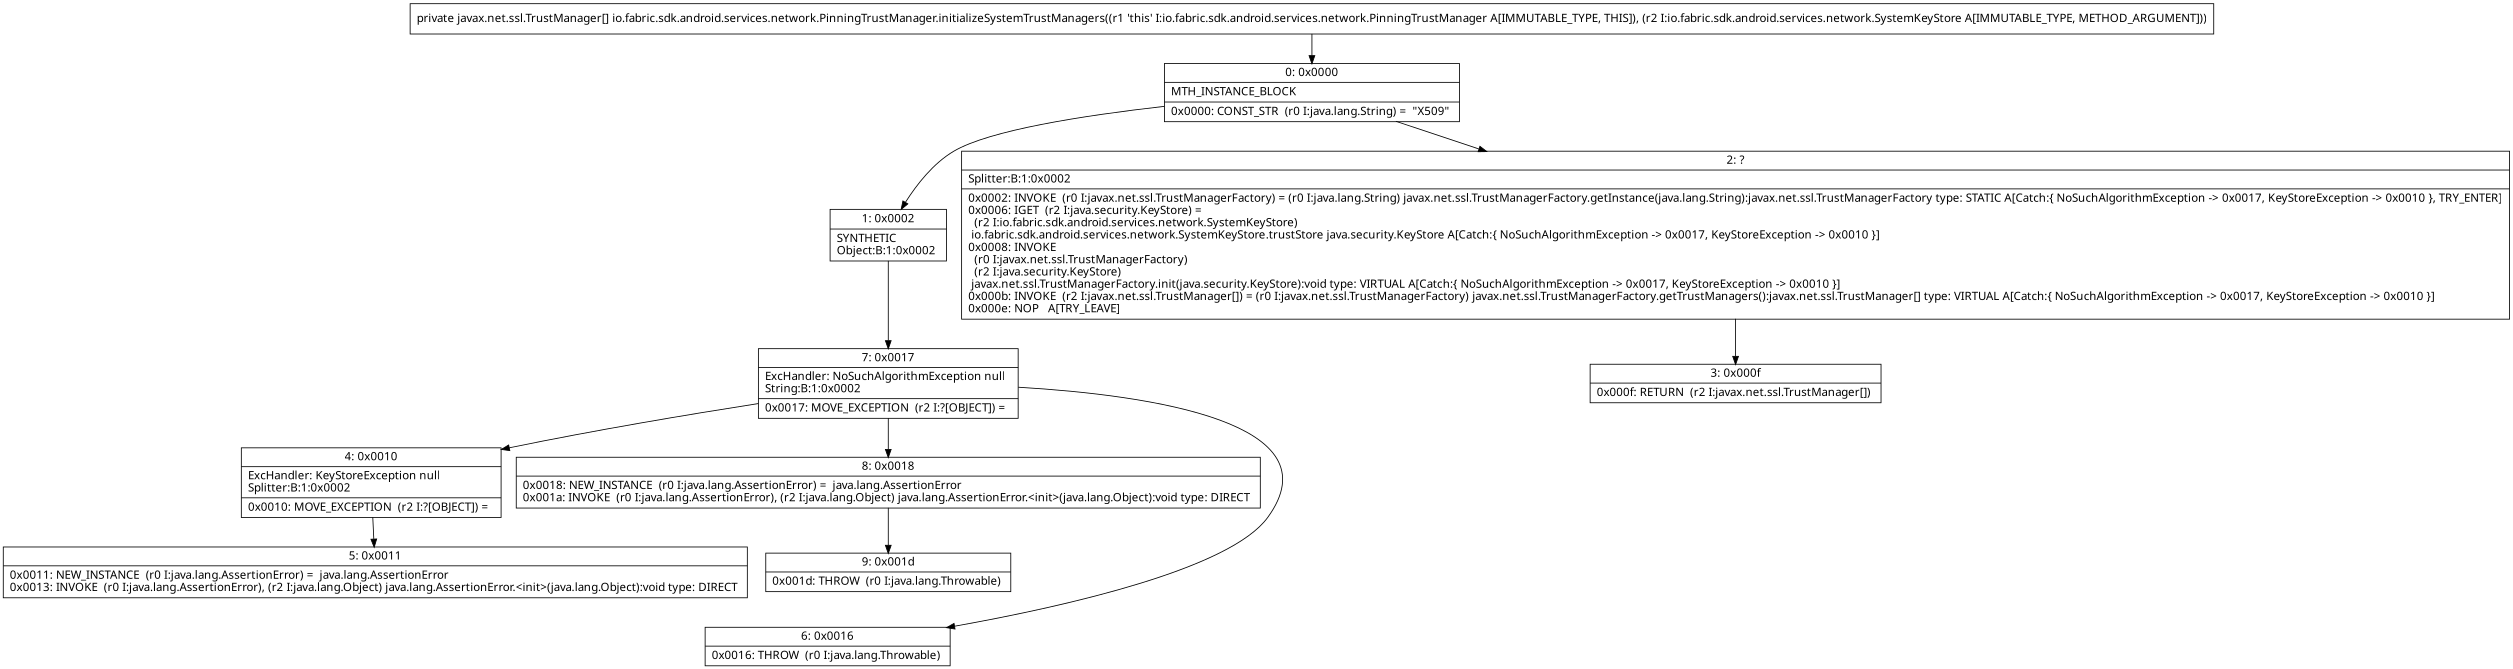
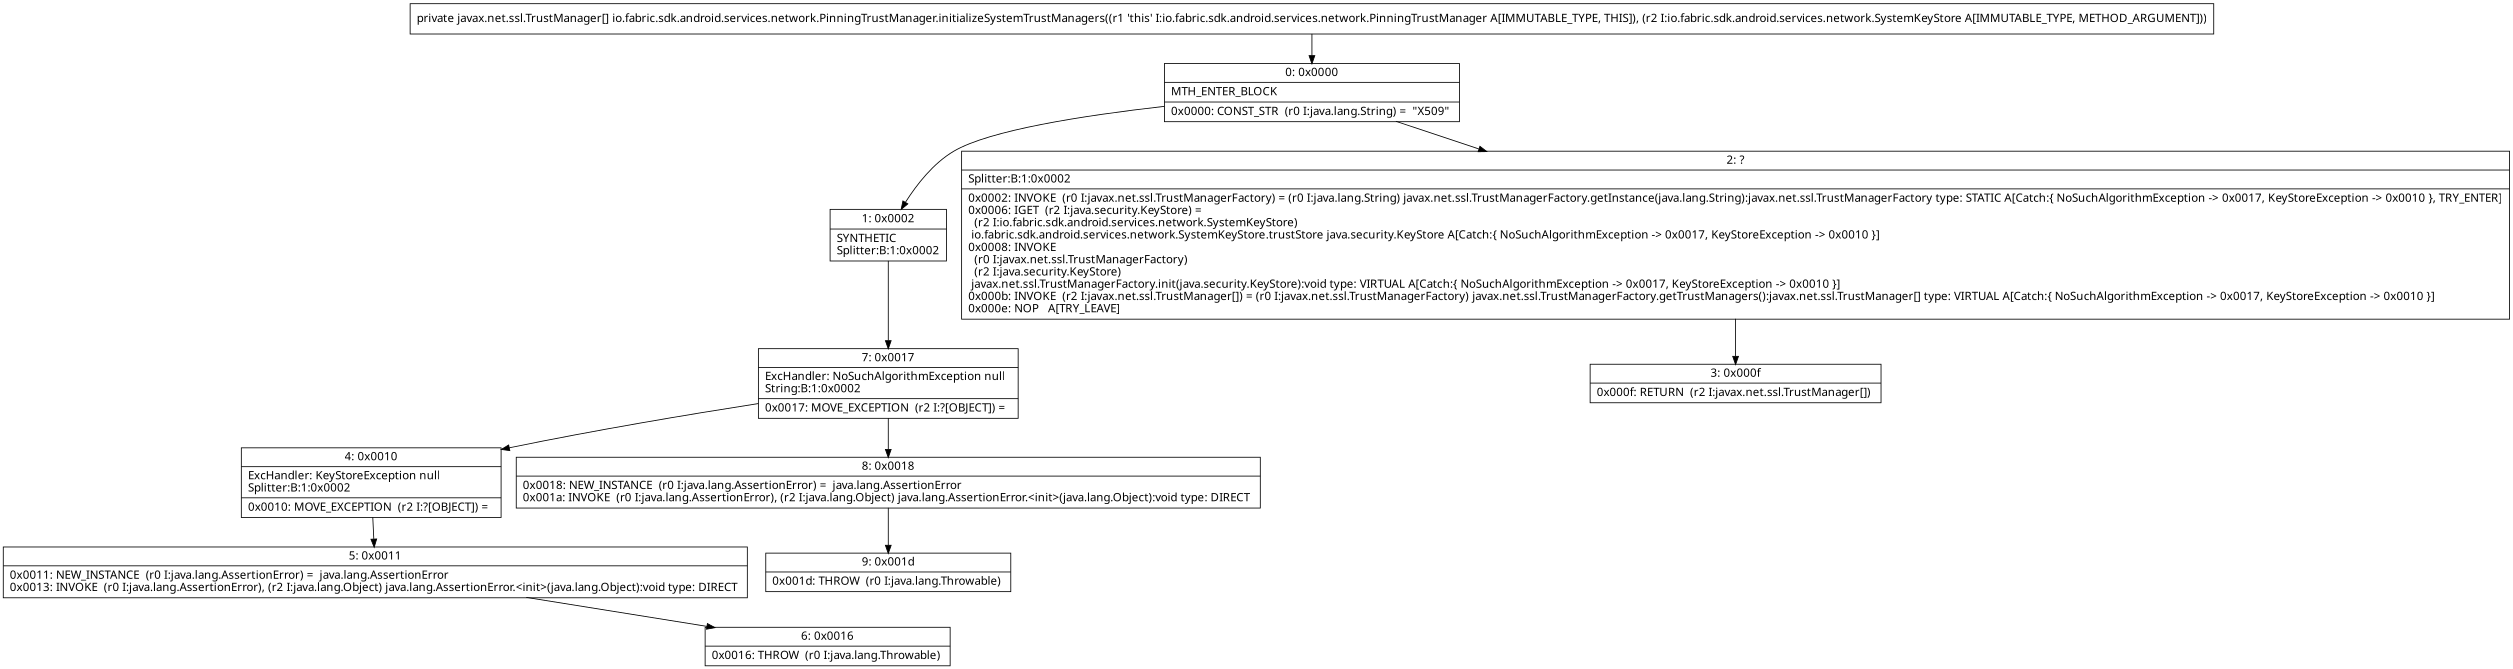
(1234, 92) -> (1224, 92)
(886, 251) -> (888, 251)
(1268, 517) -> (617, 612)
